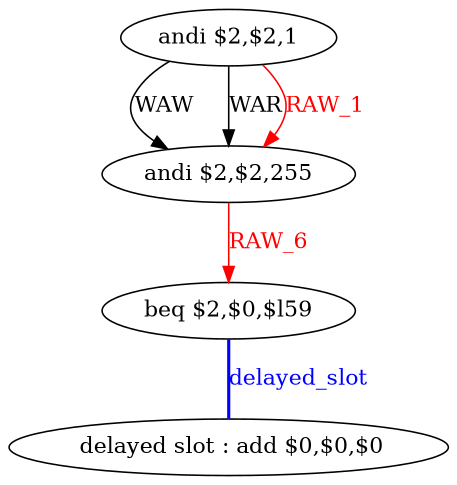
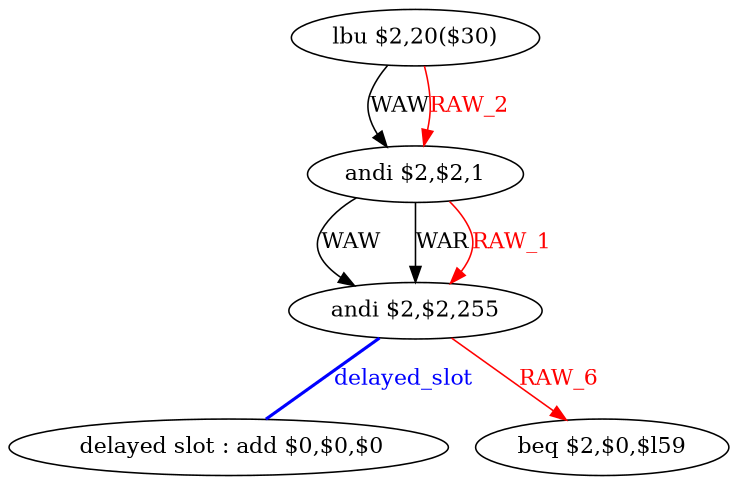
none -> (415, 38)
(229, 379) -> (323, 379)
